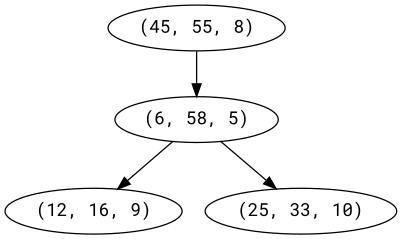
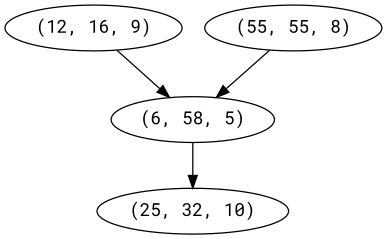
(197, 28) -> (293, 28)
(150, 161) -> (138, 69)
(301, 211) -> (193, 211)
